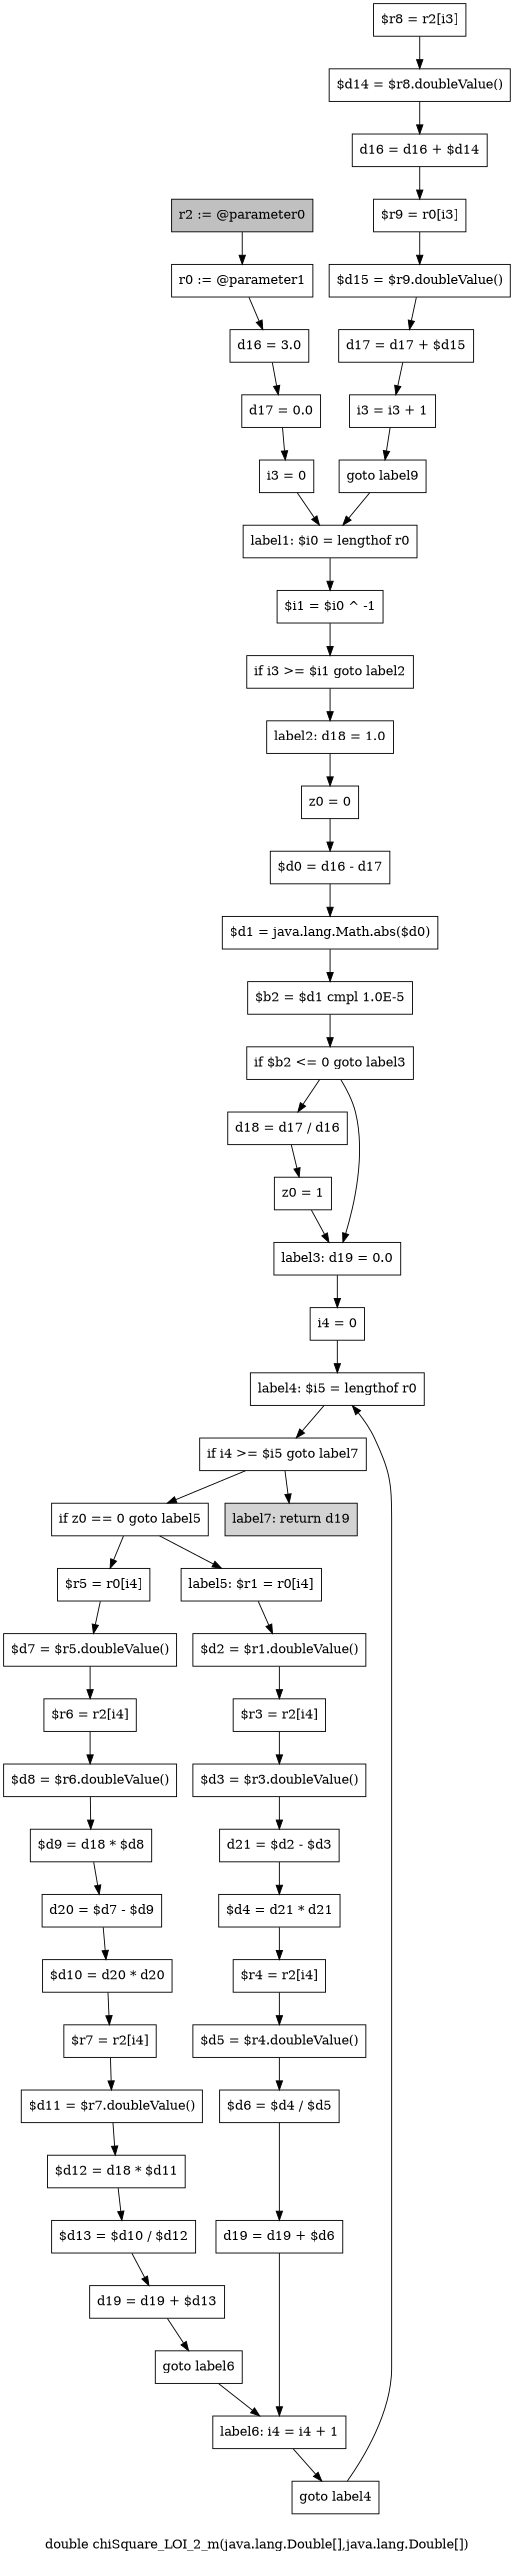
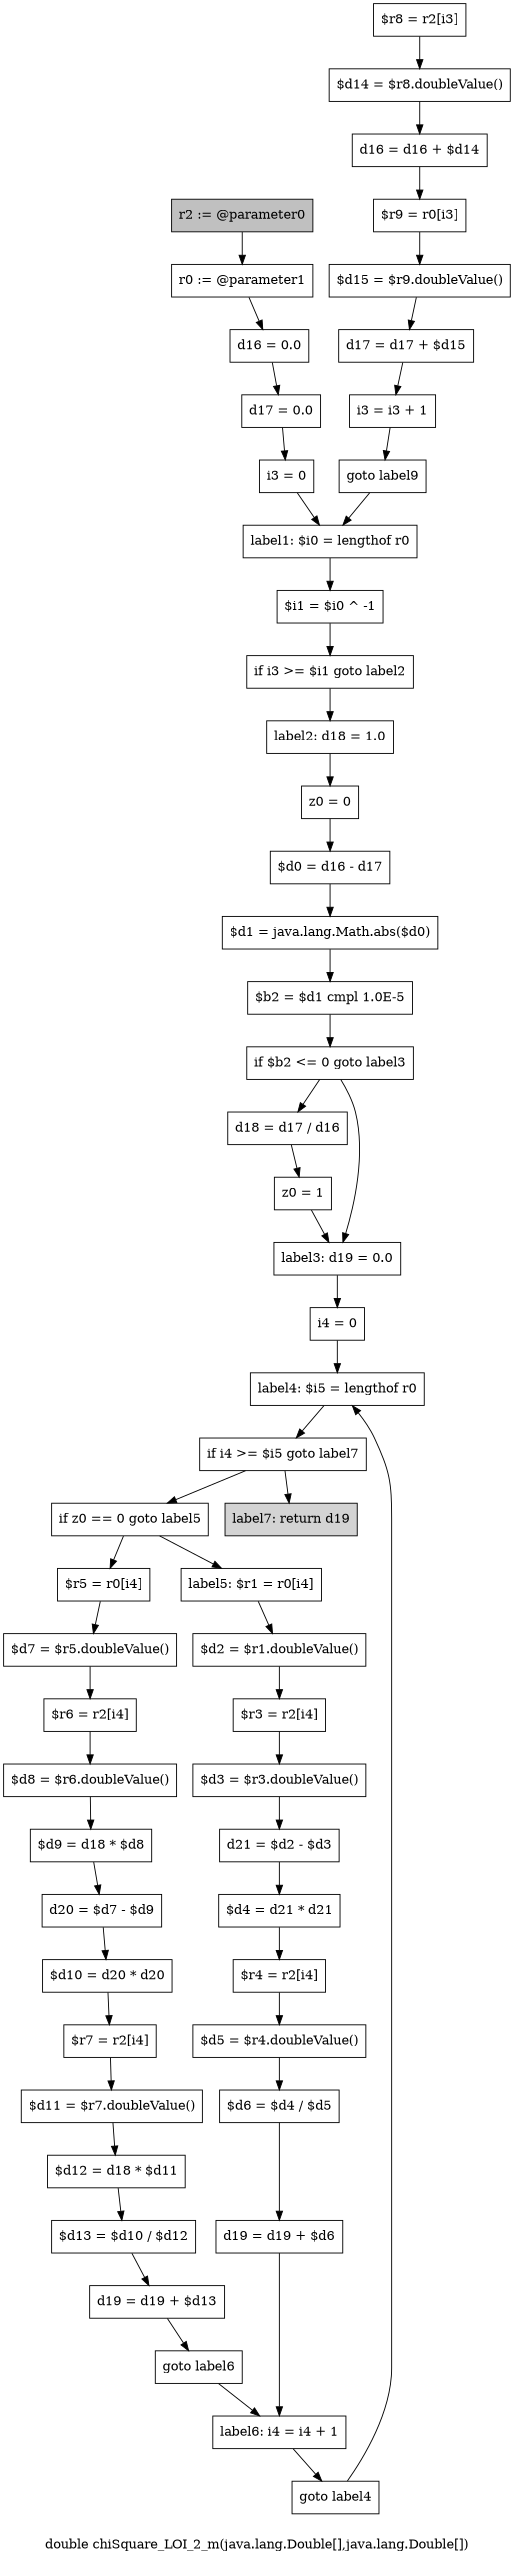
(269, 346) -> (269, 346)
